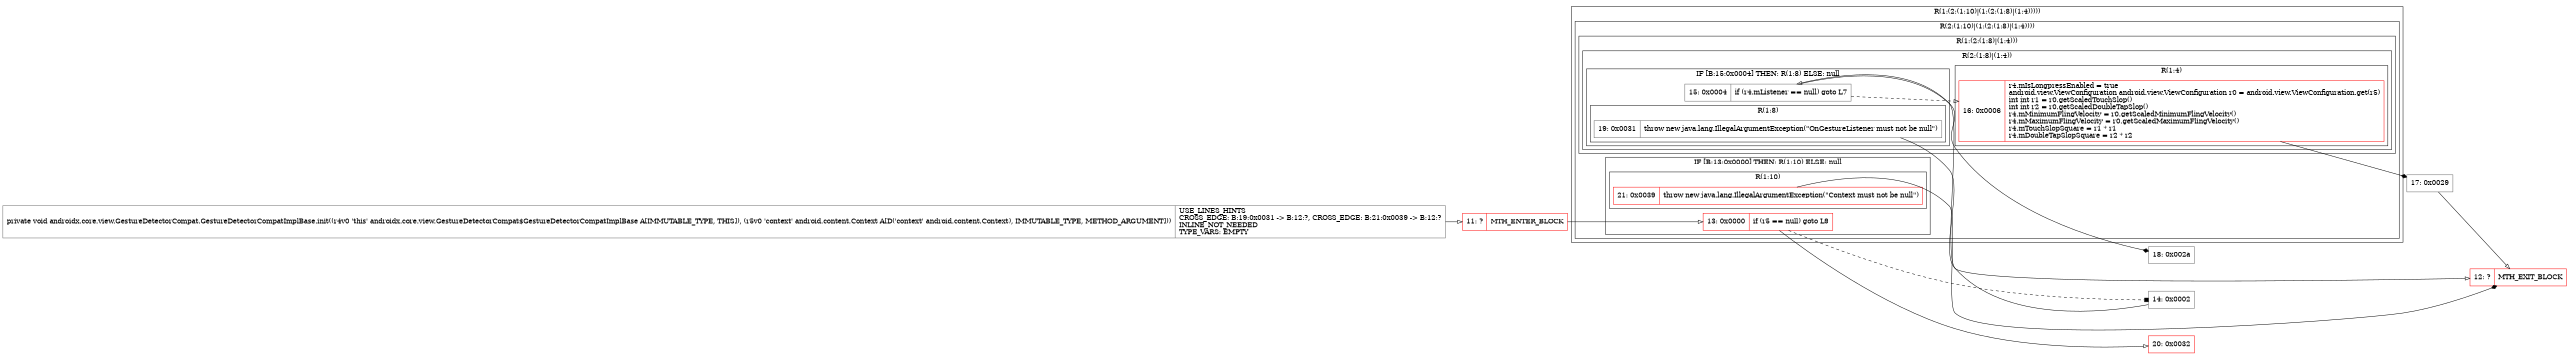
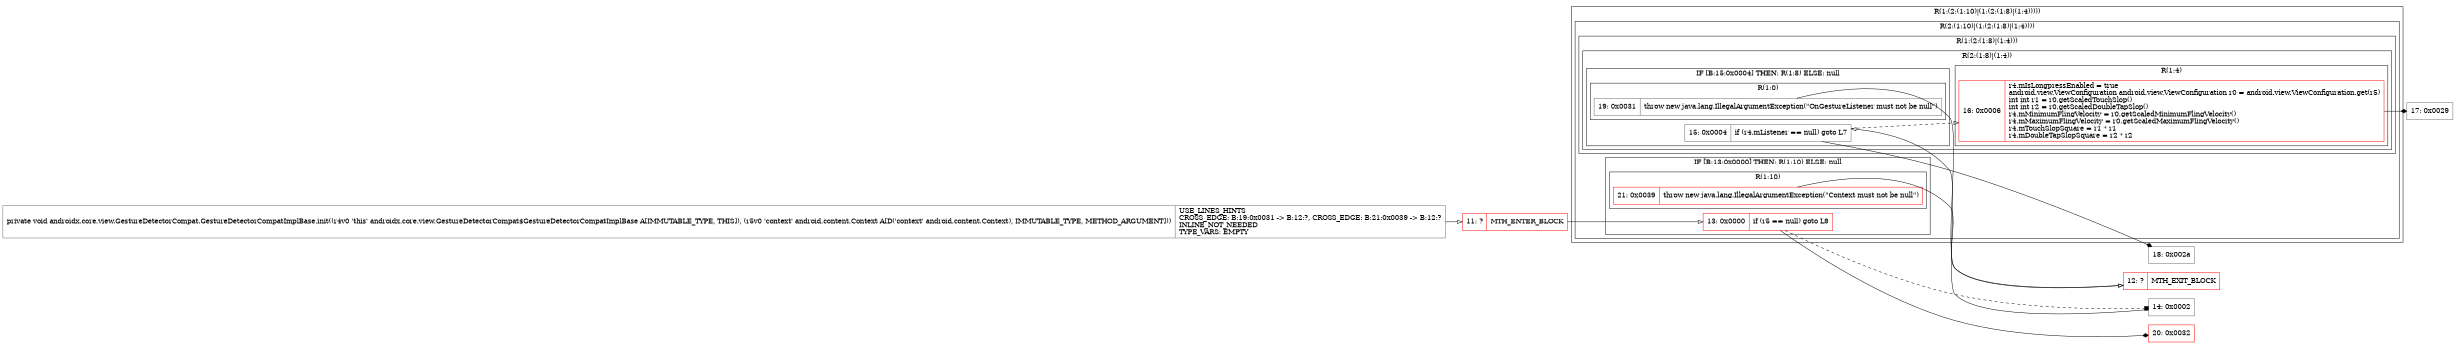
(1768, 111) -> (1768, 89)
(2472, 229) -> none
(1949, 327) -> (1951, 319)
(2090, 330) -> (1947, 204)
